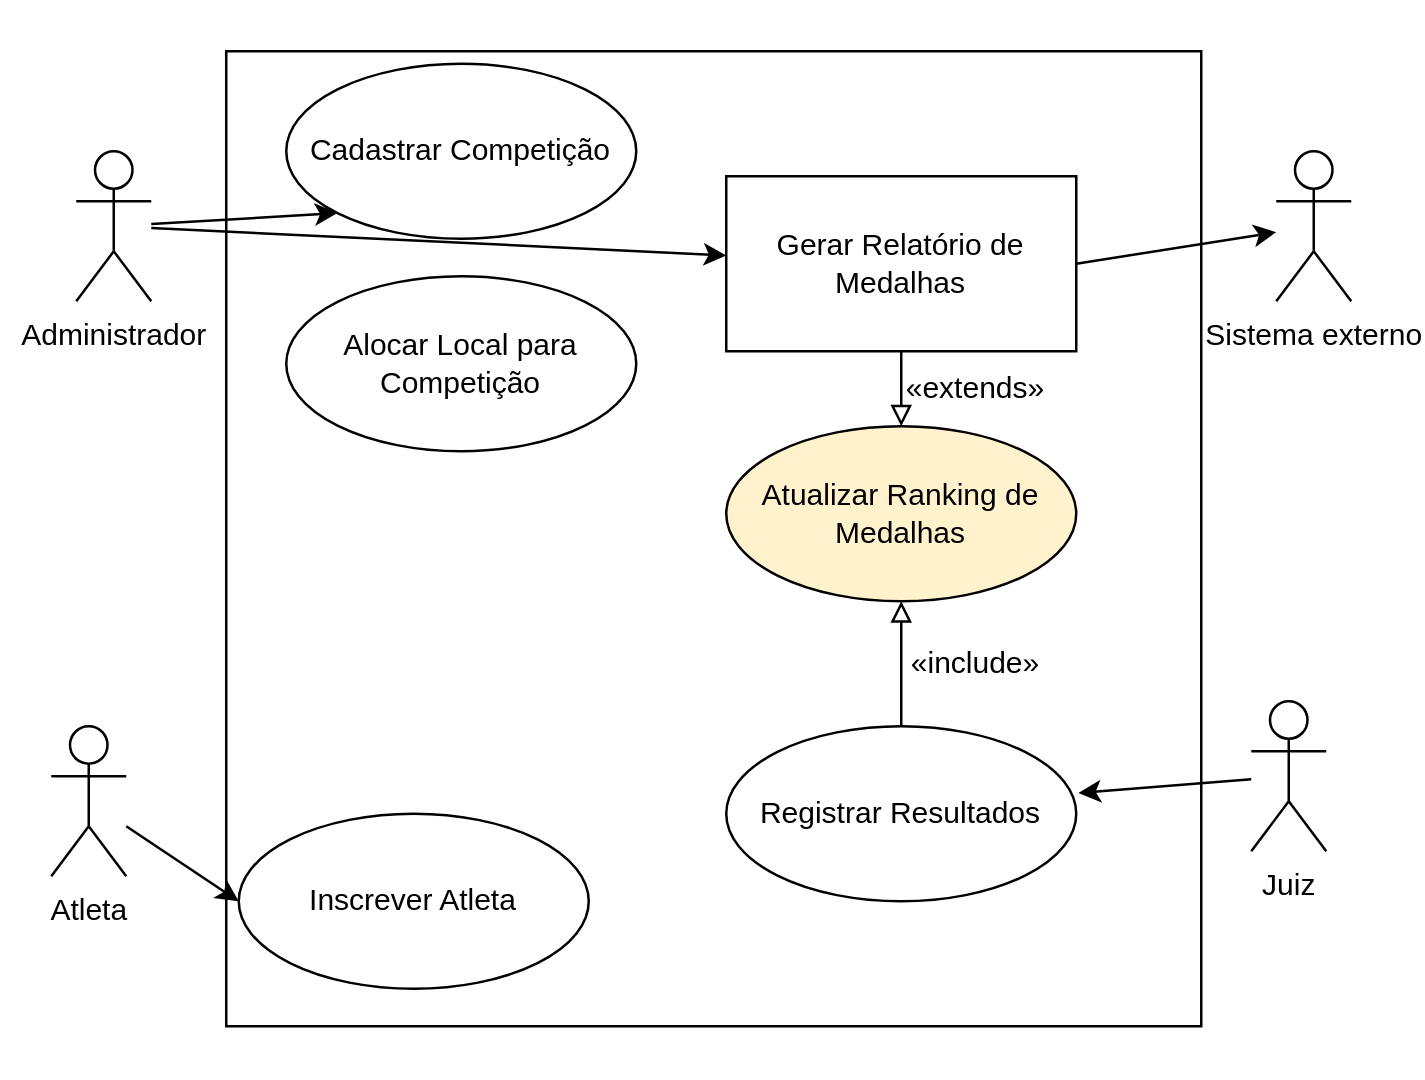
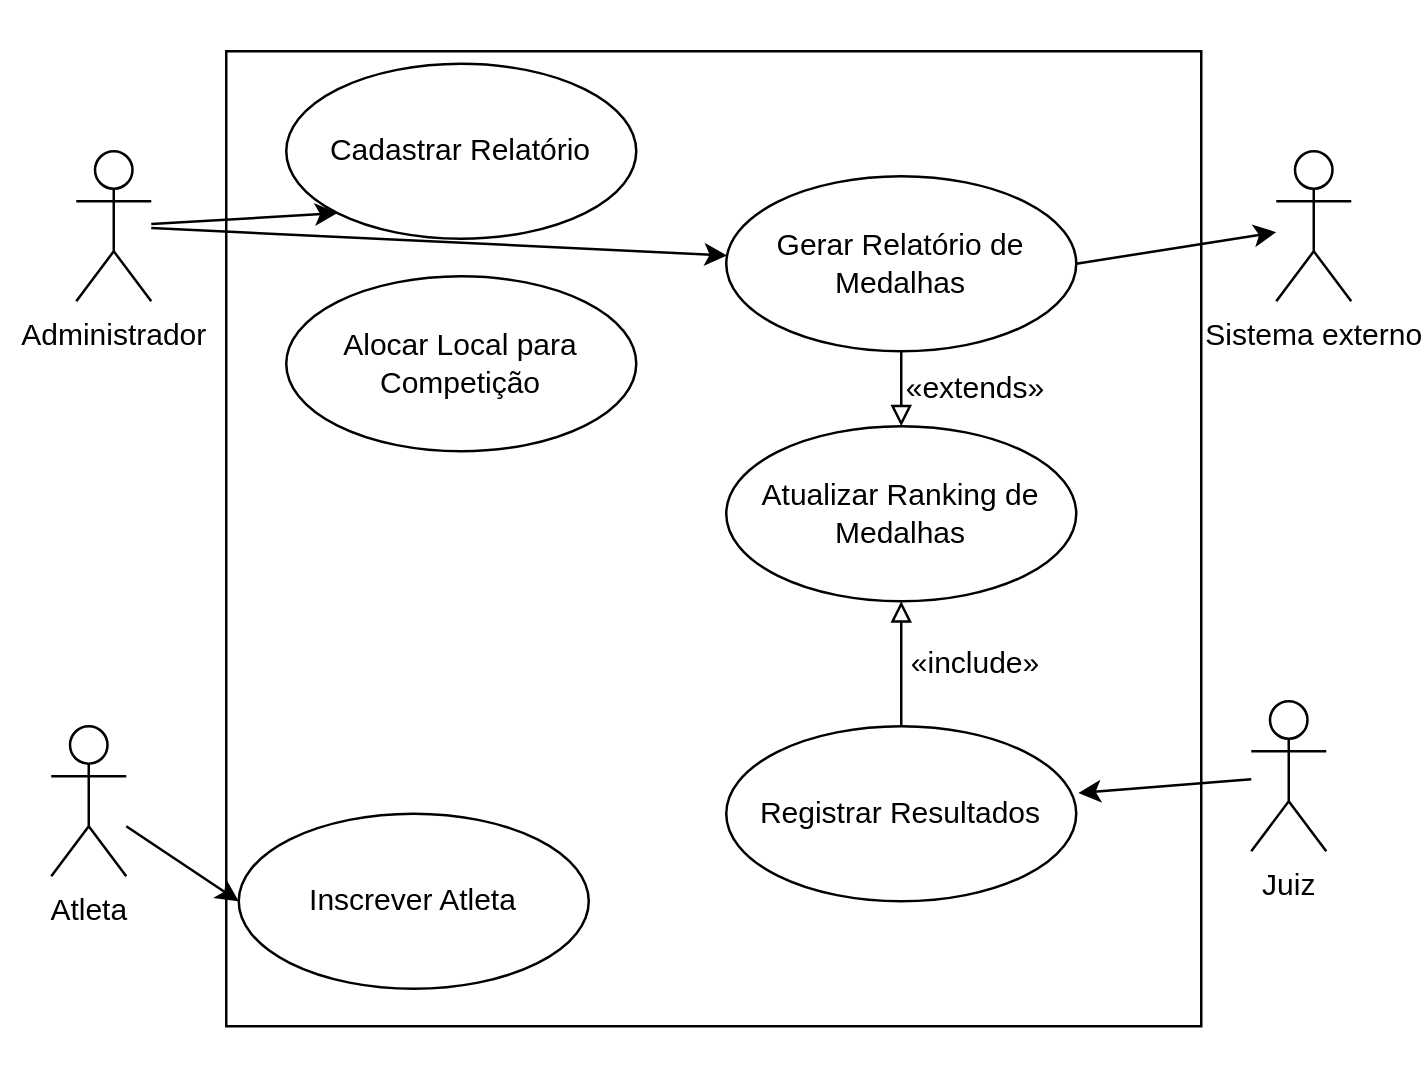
(461, 151) -> (461, 151)
(901, 264) -> (901, 264)
(901, 514) -> (901, 514)
